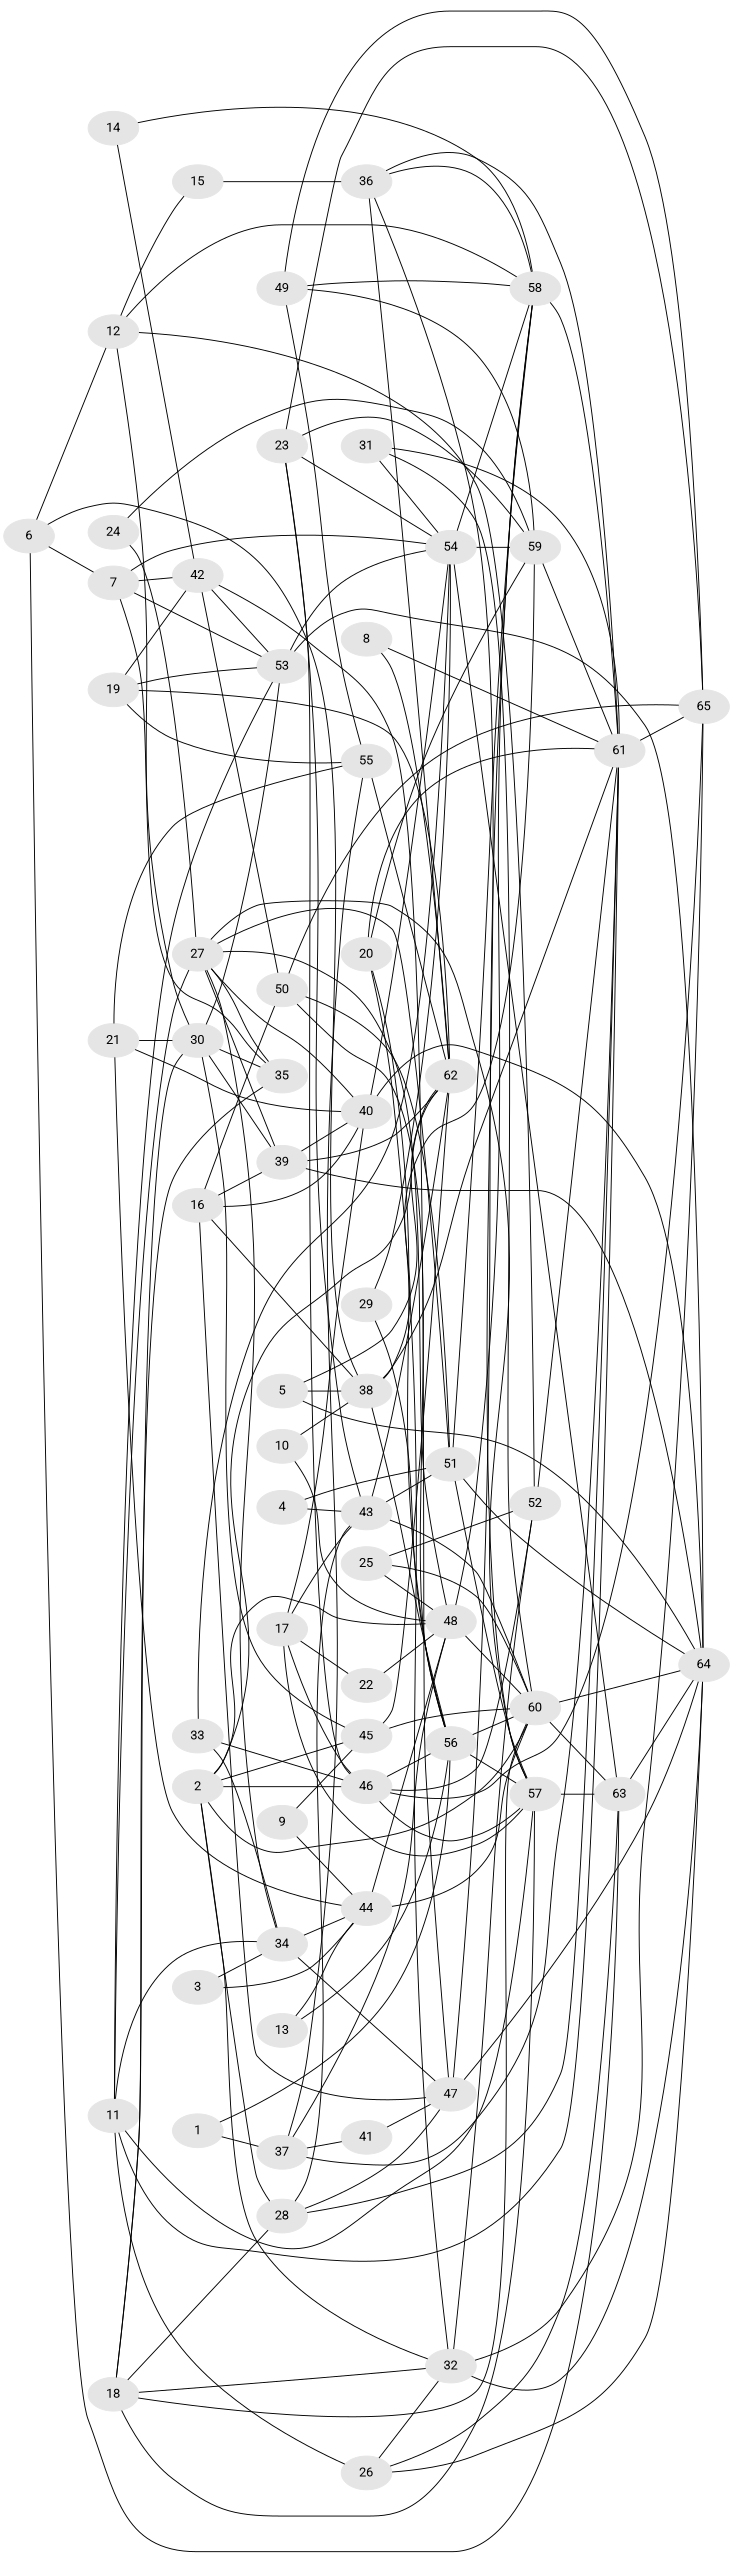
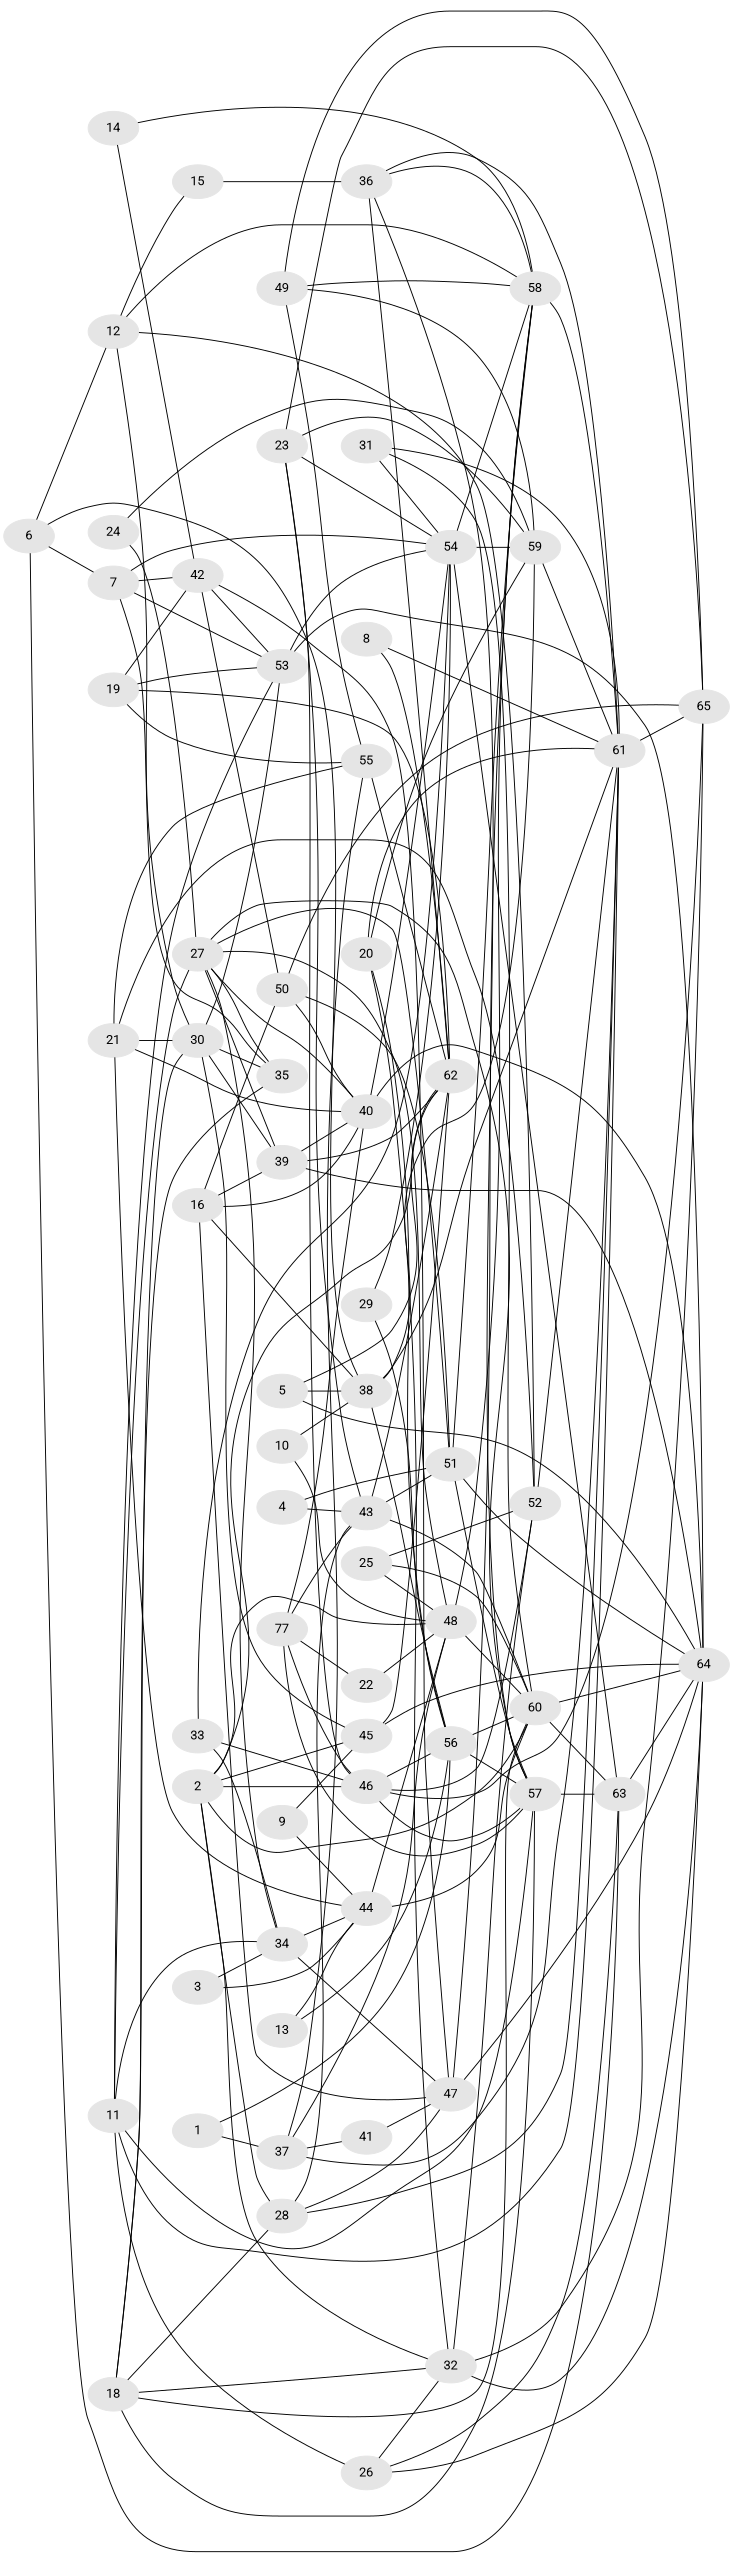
none -> (472, 966)
(423, 1343) -> (324, 1051)
(282, 1629) -> (282, 1629)
(449, 1714) -> (535, 1674)
